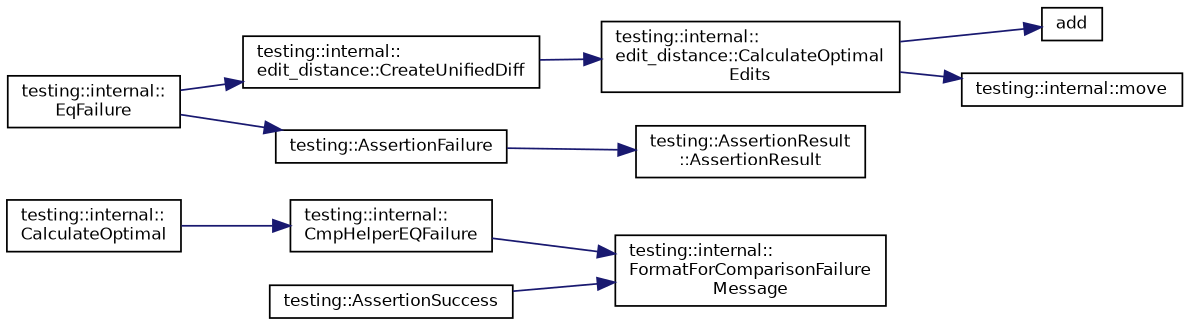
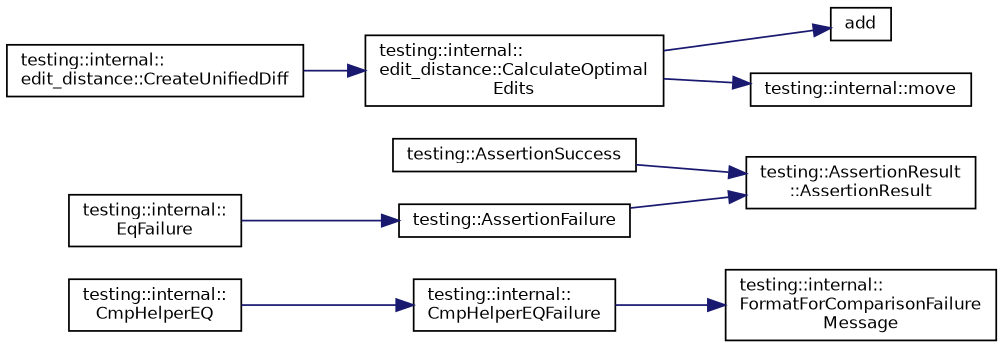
(203, 87) -> none
(94, 226) -> (155, 305)
(555, 287) -> (682, 168)
